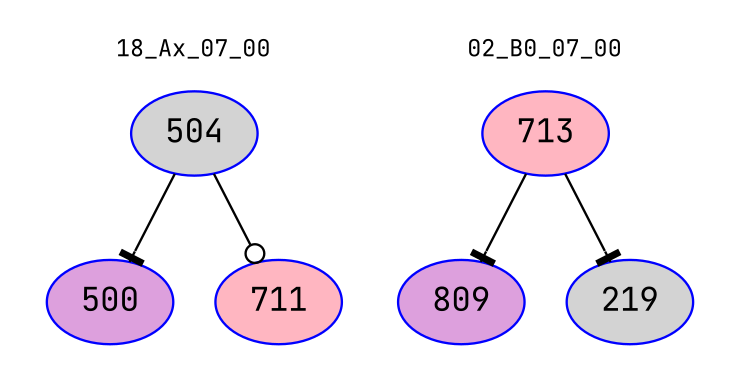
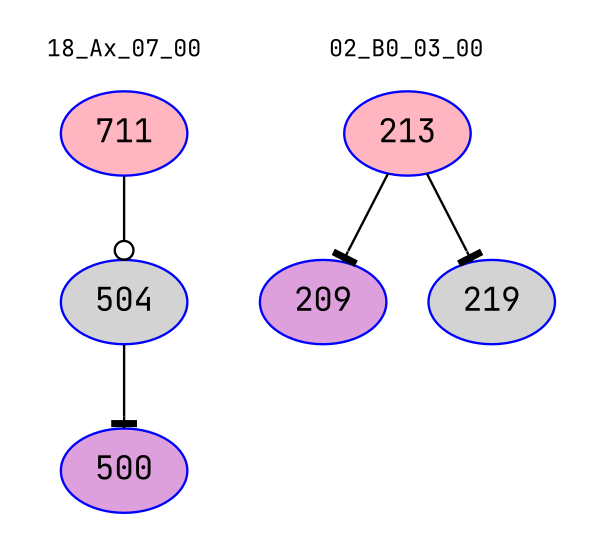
(546, 50) -> (407, 50)
(546, 133) -> (407, 133)
(232, 209) -> (124, 209)
(461, 302) -> (323, 302)
